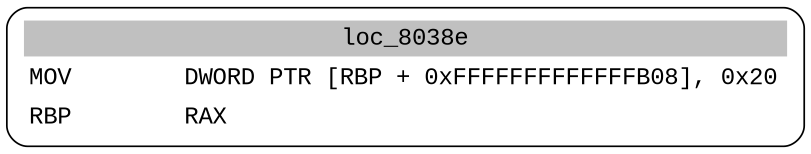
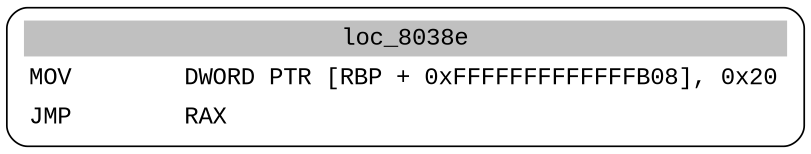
(128, 116) -> (128, 116)
